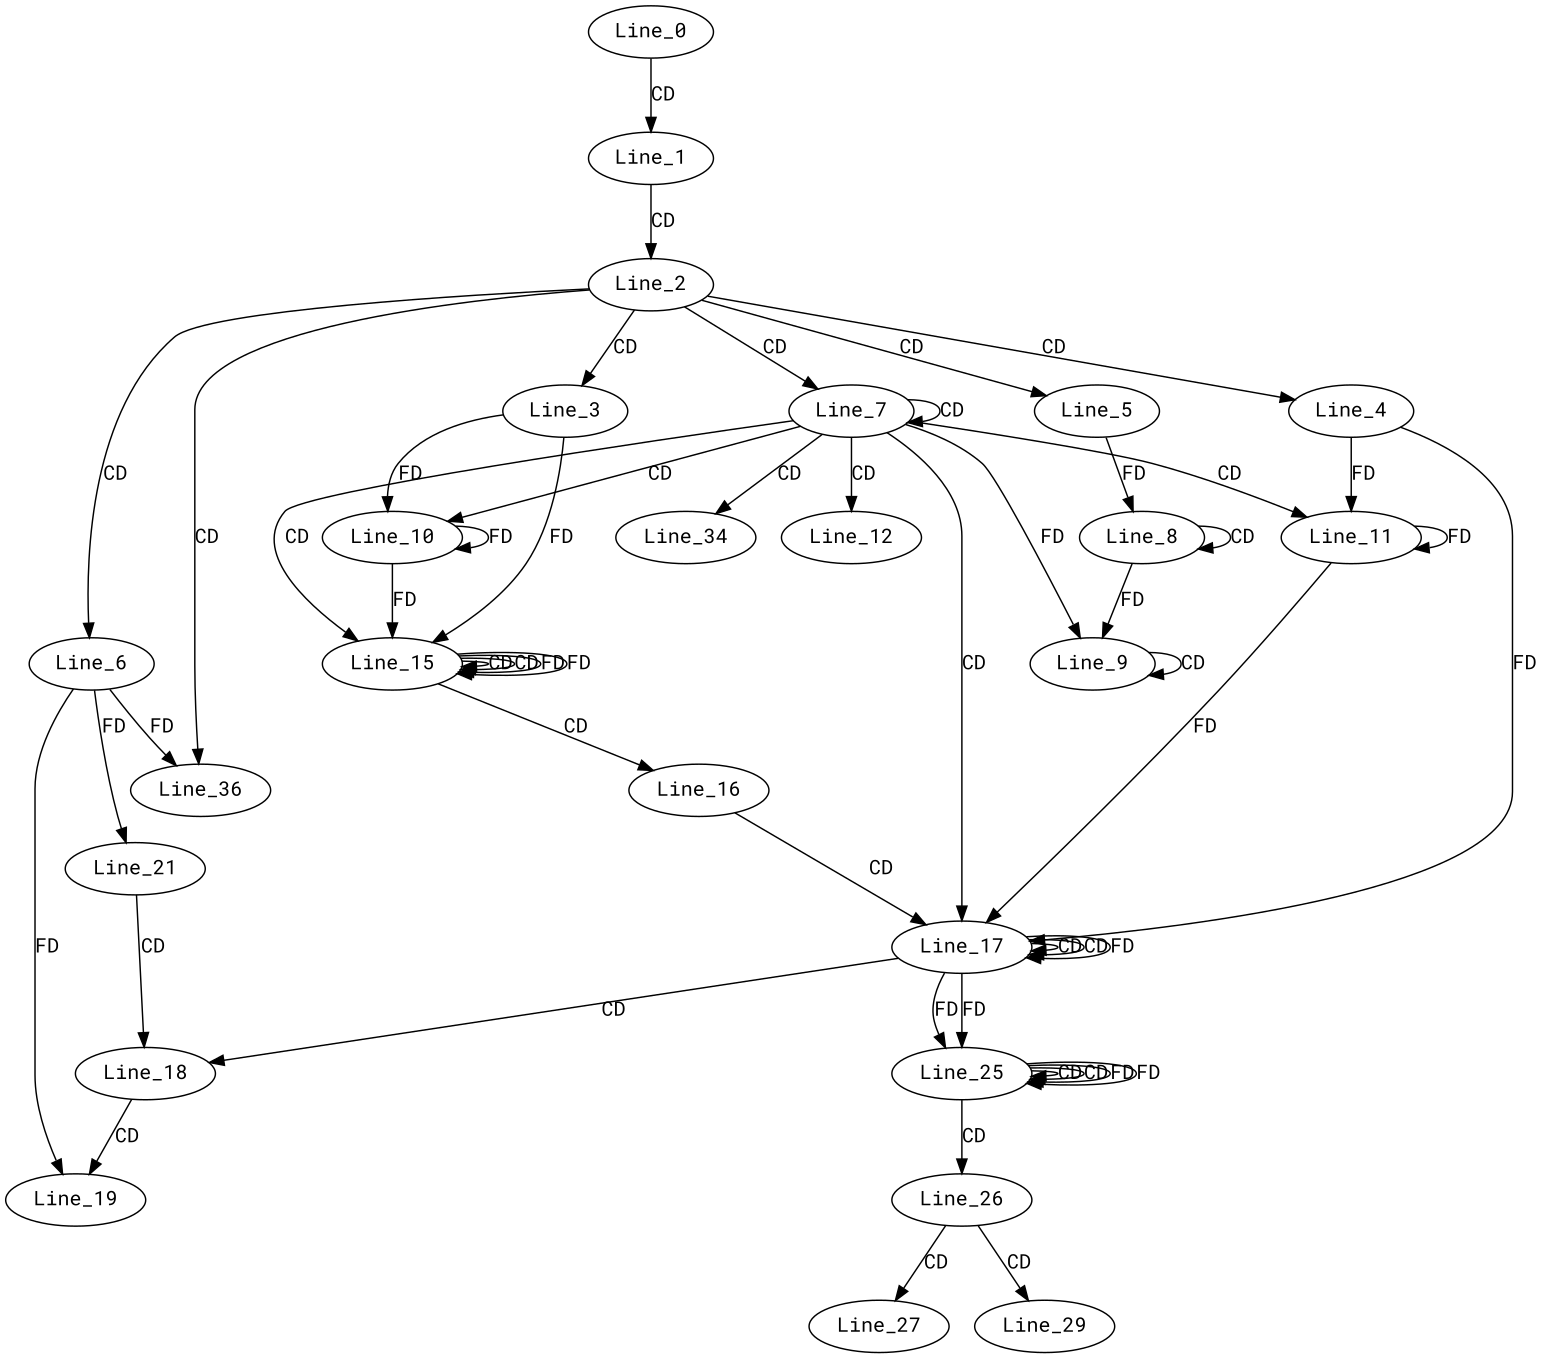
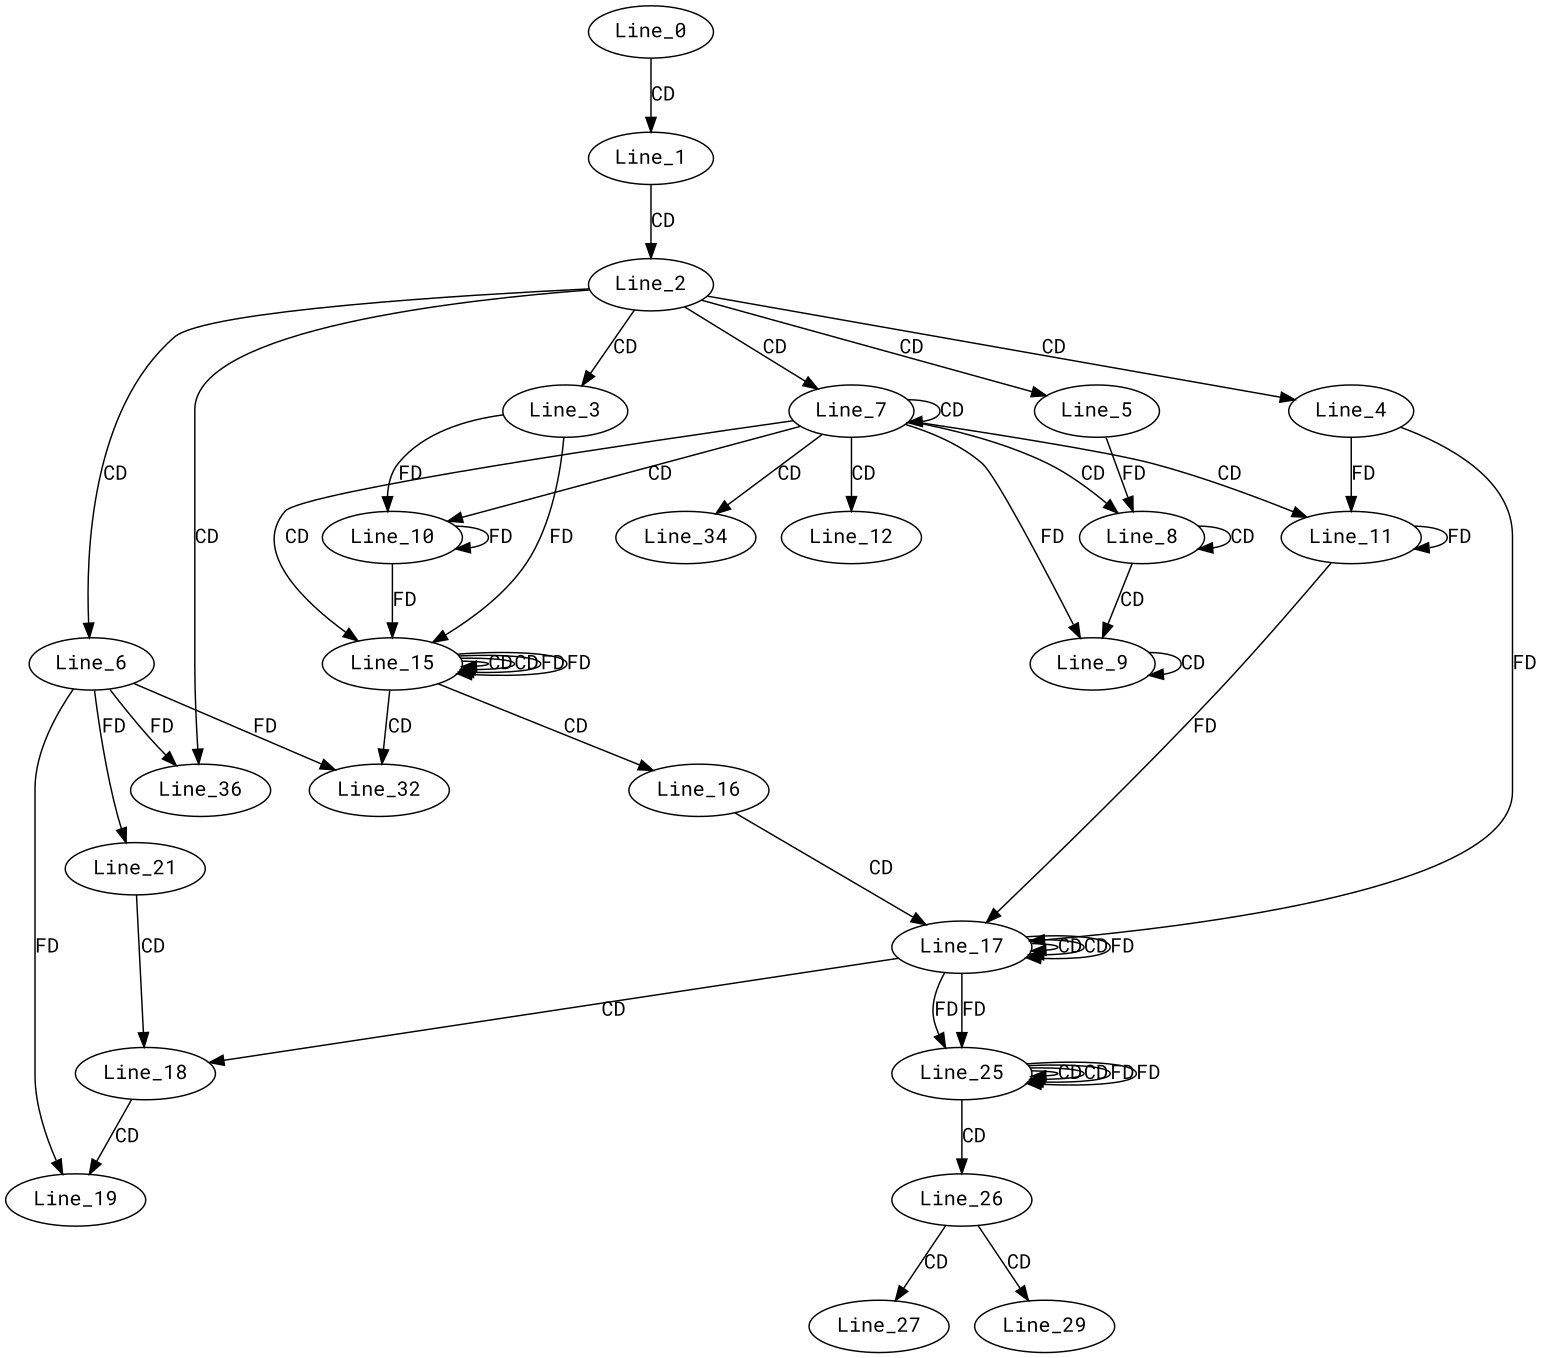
(1133, 601) -> (1133, 601)
(962, 655) -> (1014, 449)
none -> (379, 790)
